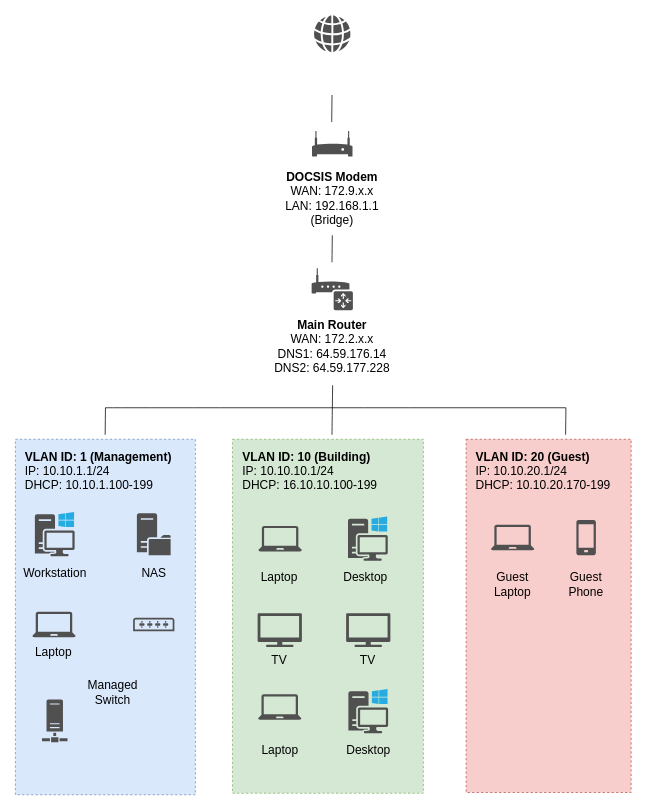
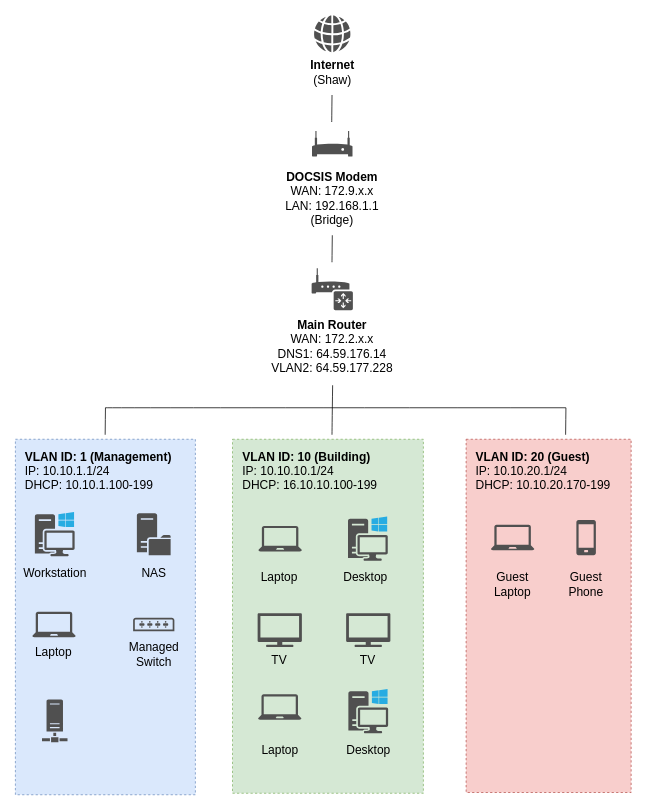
none -> (332, 72)
(332, 346) -> (332, 346)
(113, 692) -> (154, 654)
